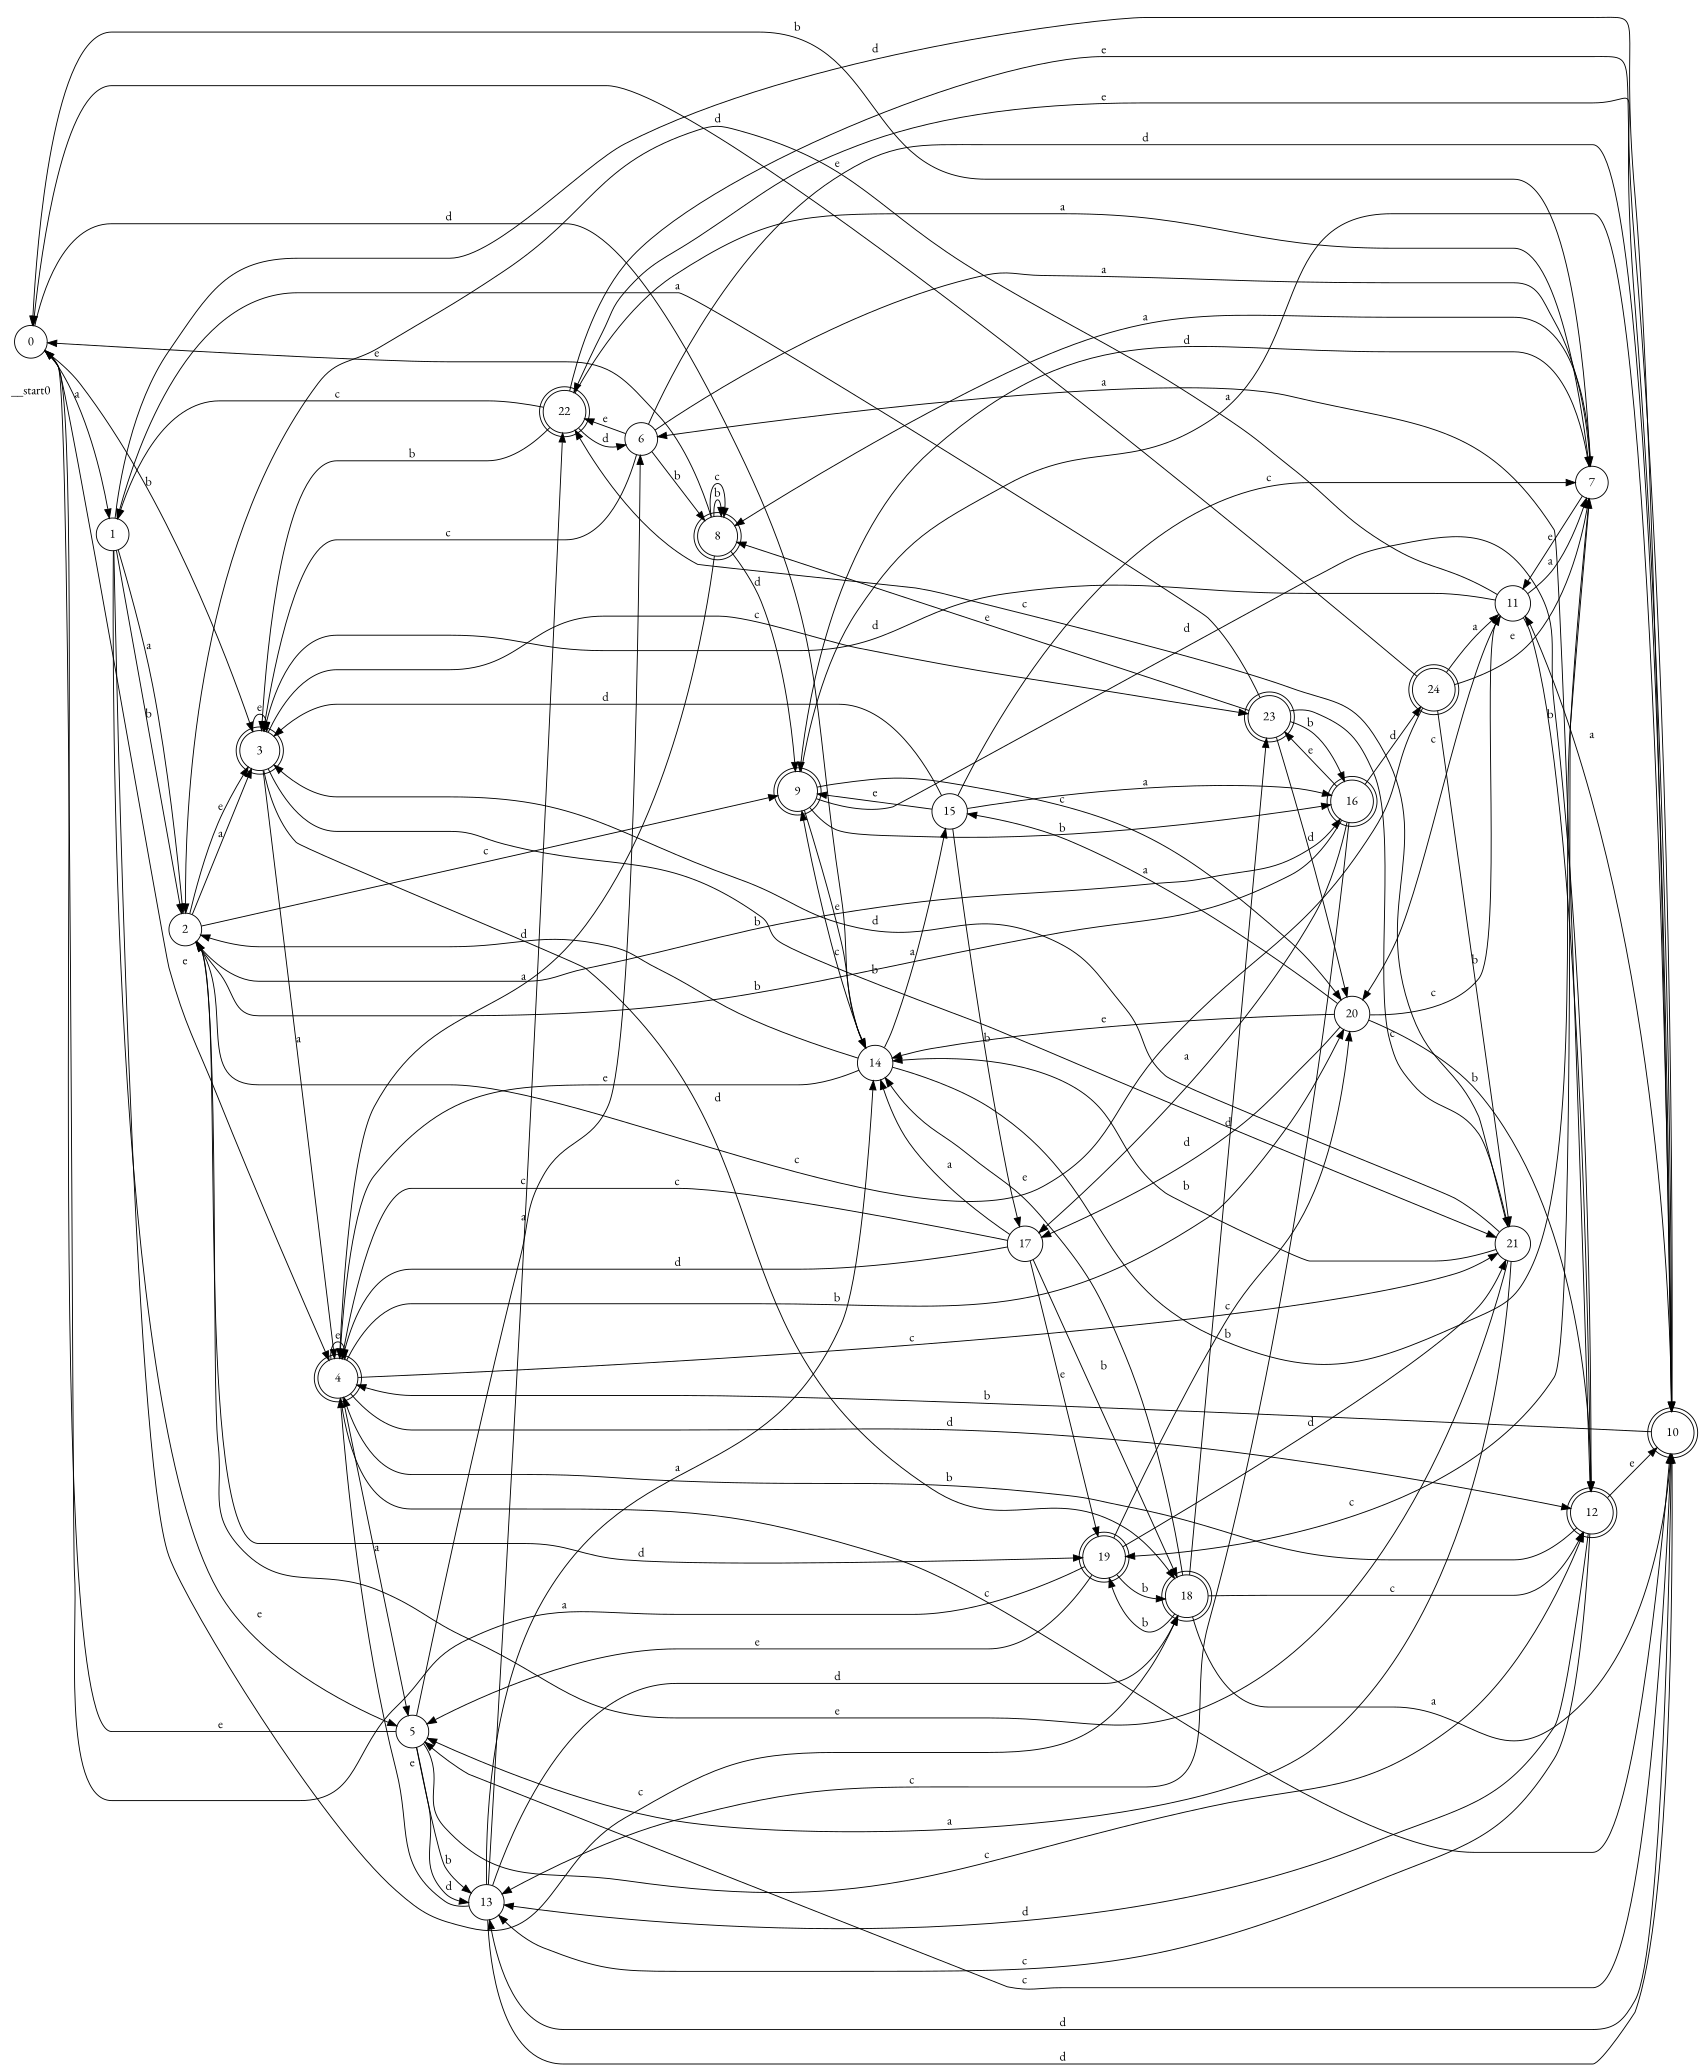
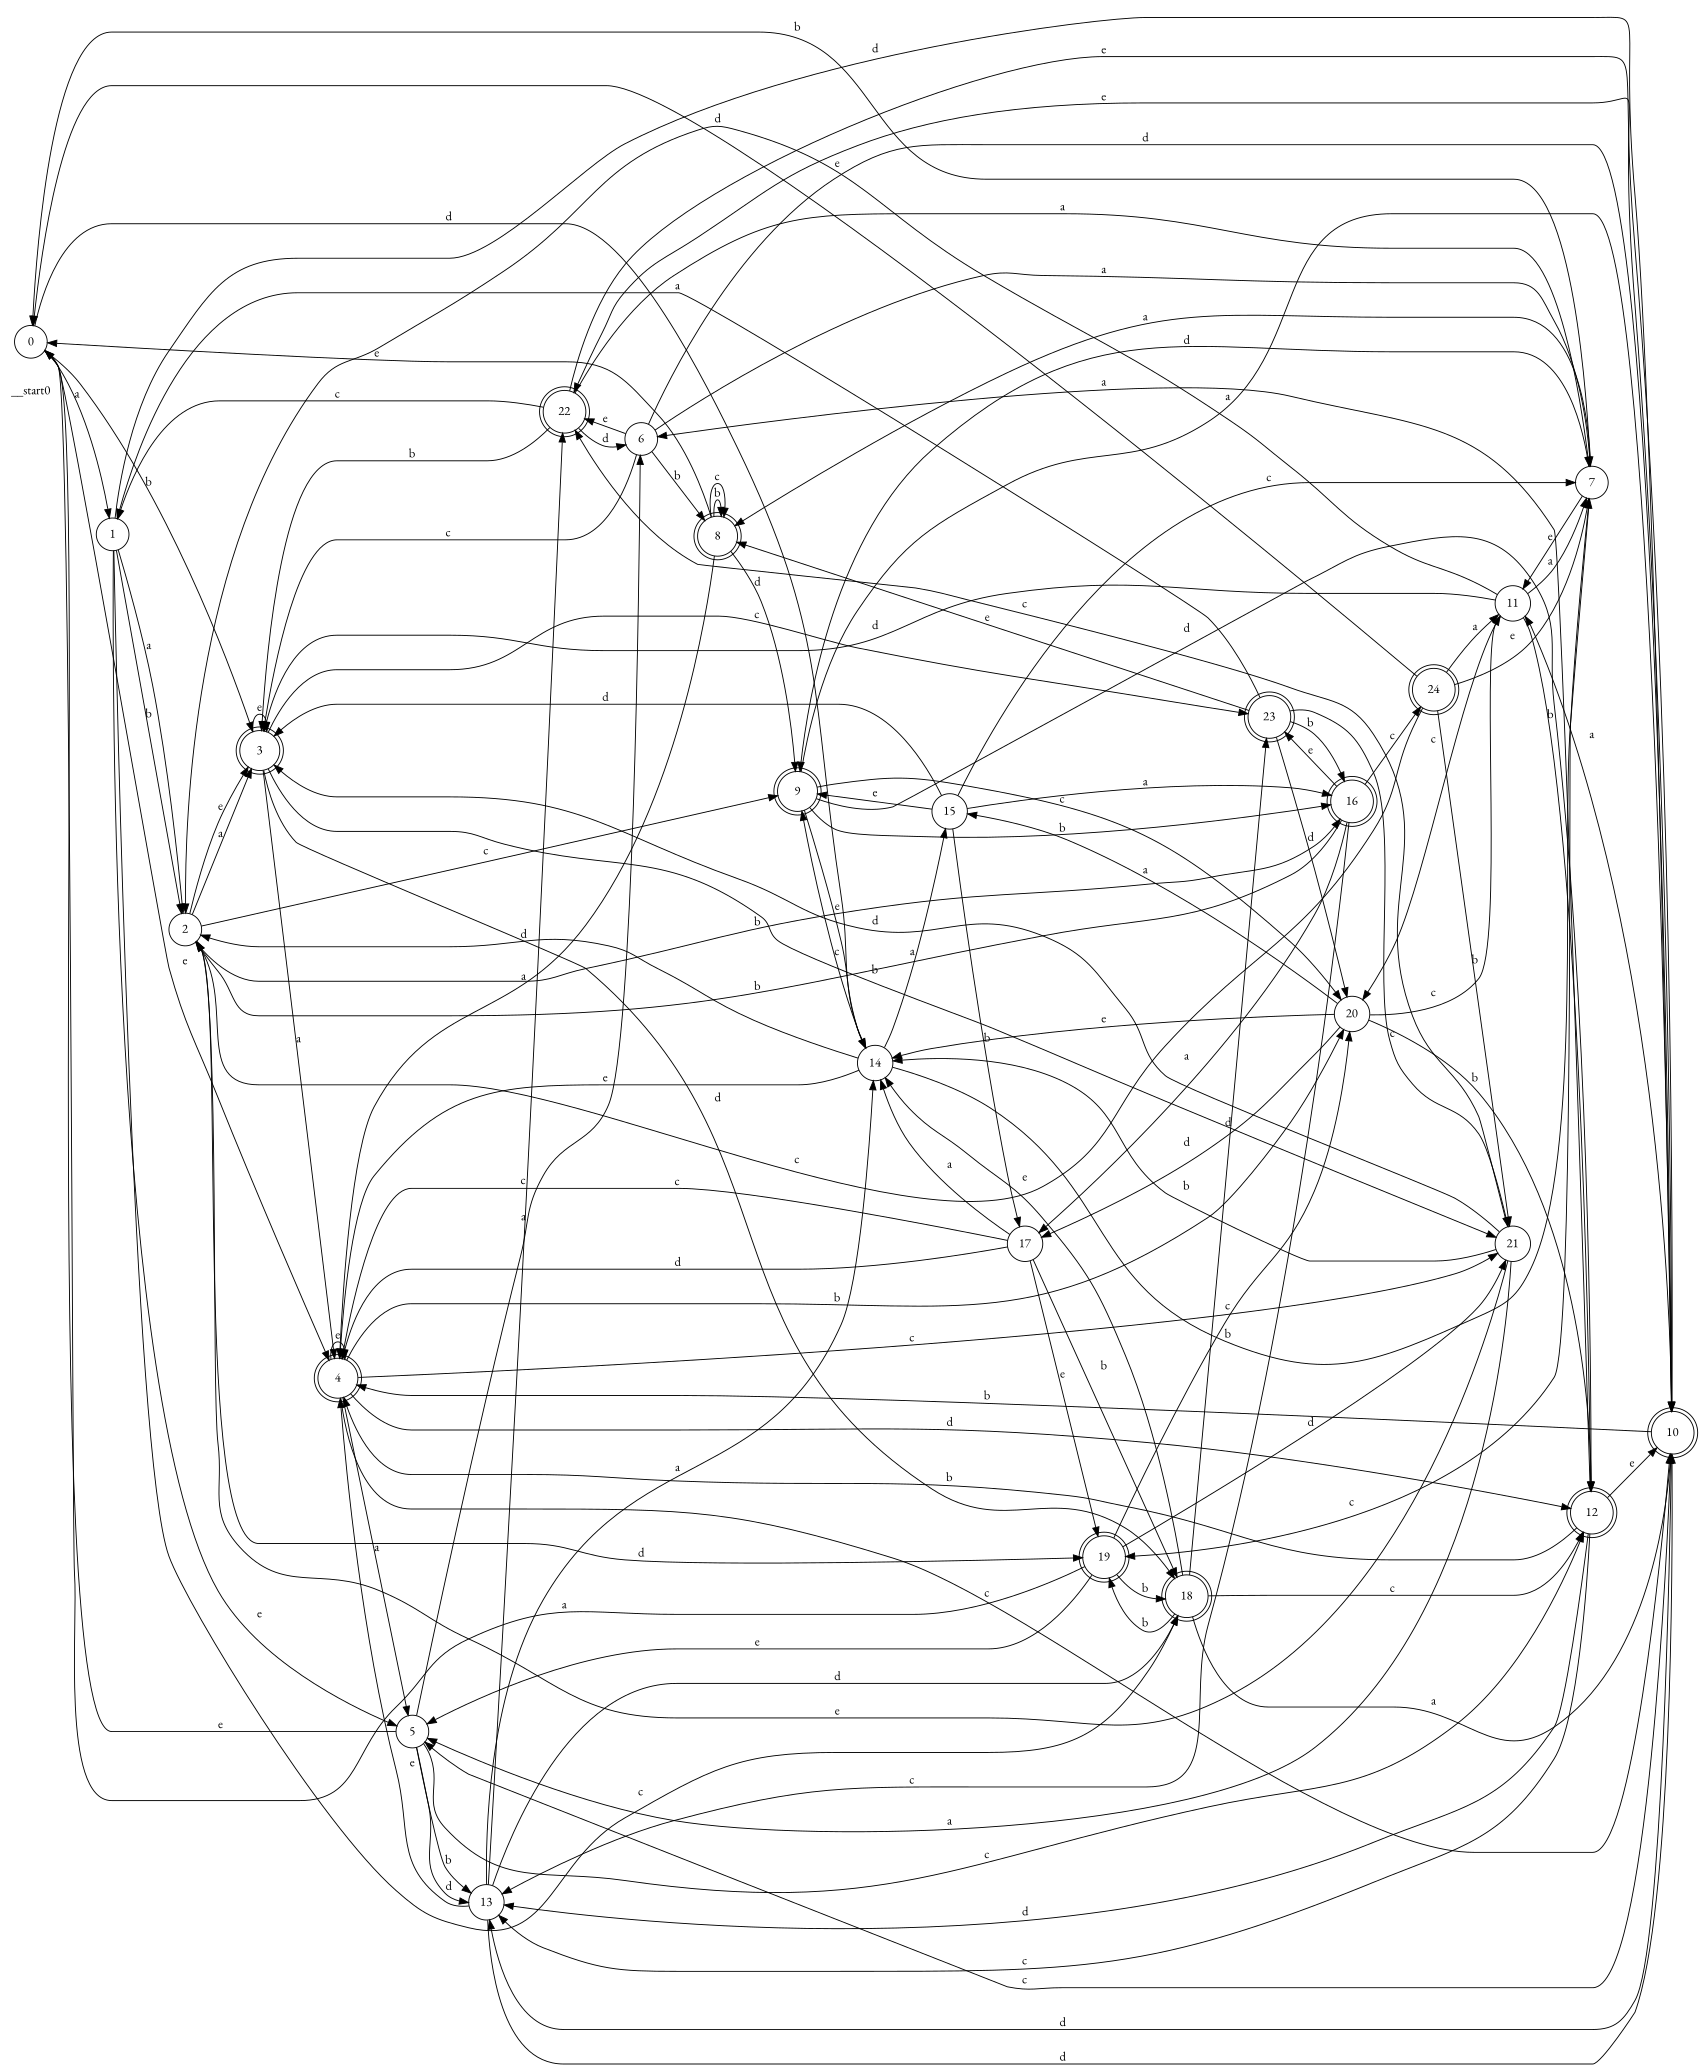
(1393, 736) -> (1393, 736)
